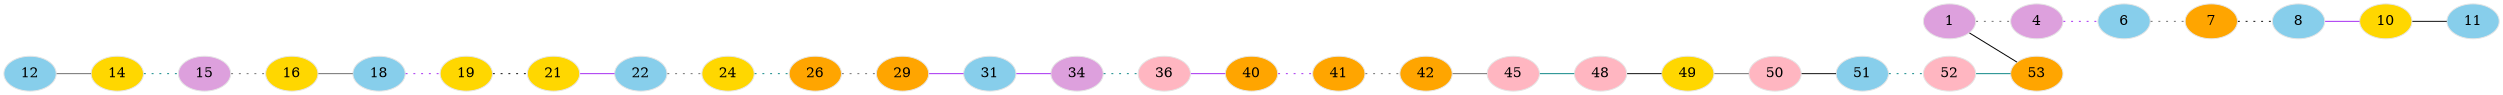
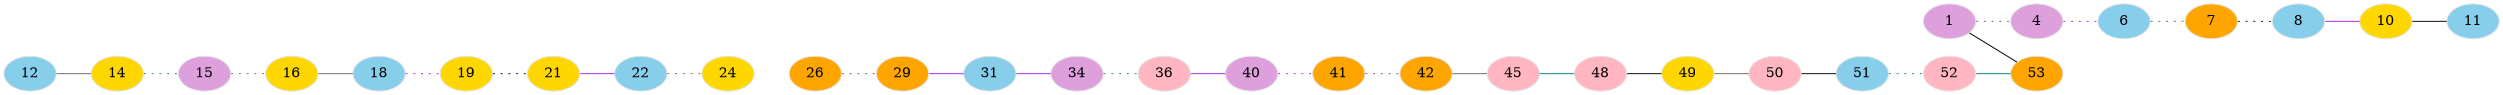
(772, 74) -> none
(1252, 74) -> (1252, 74)
